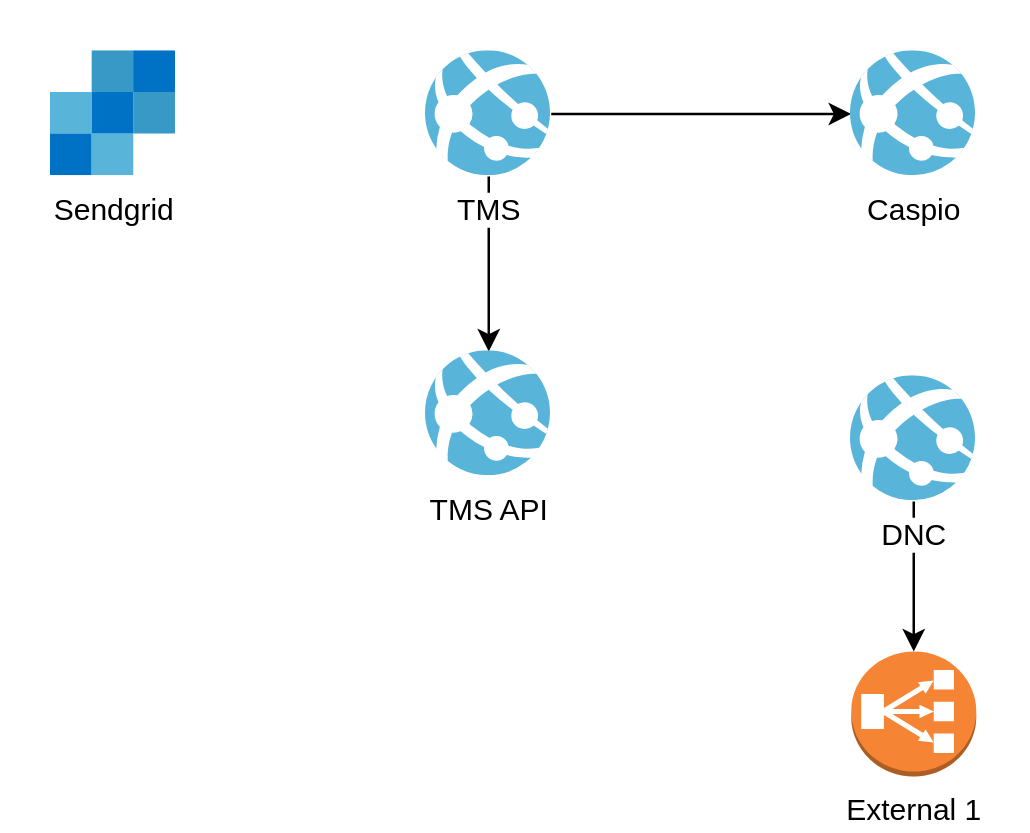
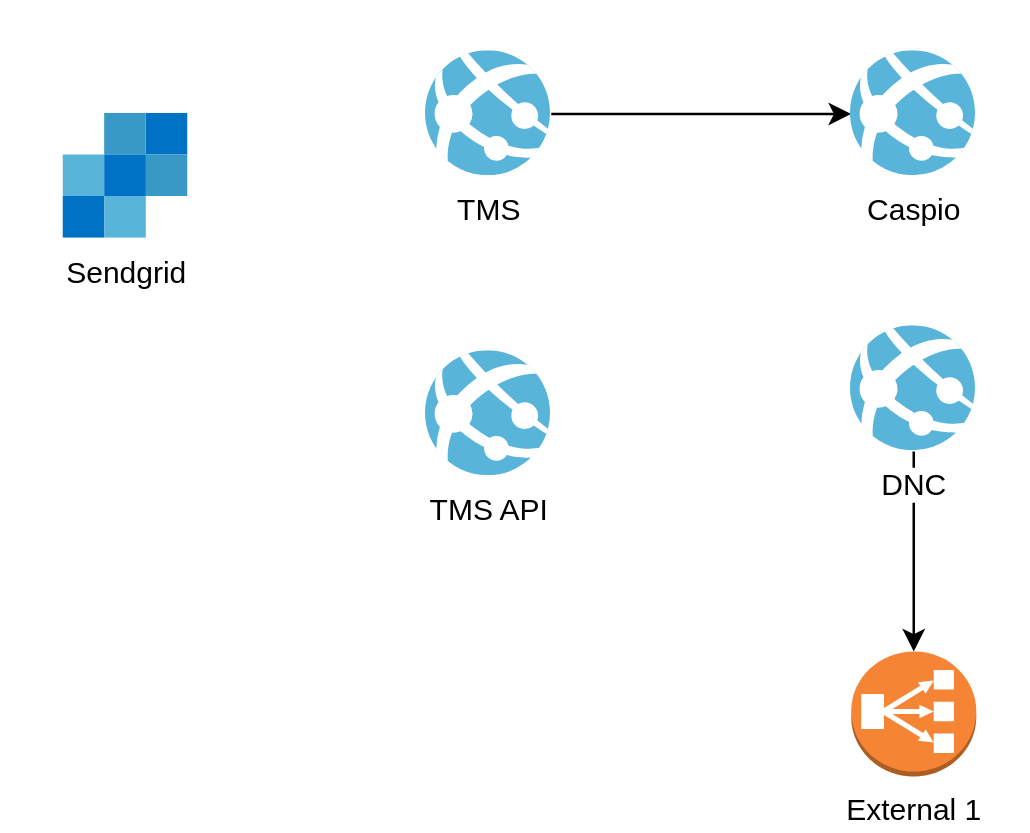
(114, 114) -> (126, 176)
(489, 280) -> none
(914, 439) -> (914, 389)
